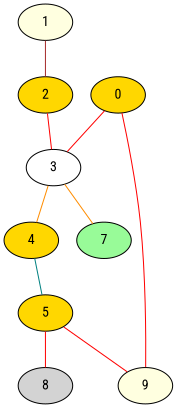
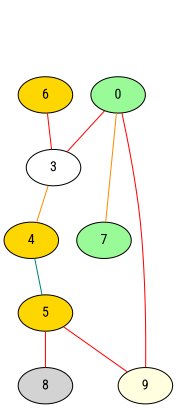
(45, 22) -> none
(45, 95) -> (45, 95)
(118, 95) -> (118, 95)
(79, 204) -> (111, 168)
